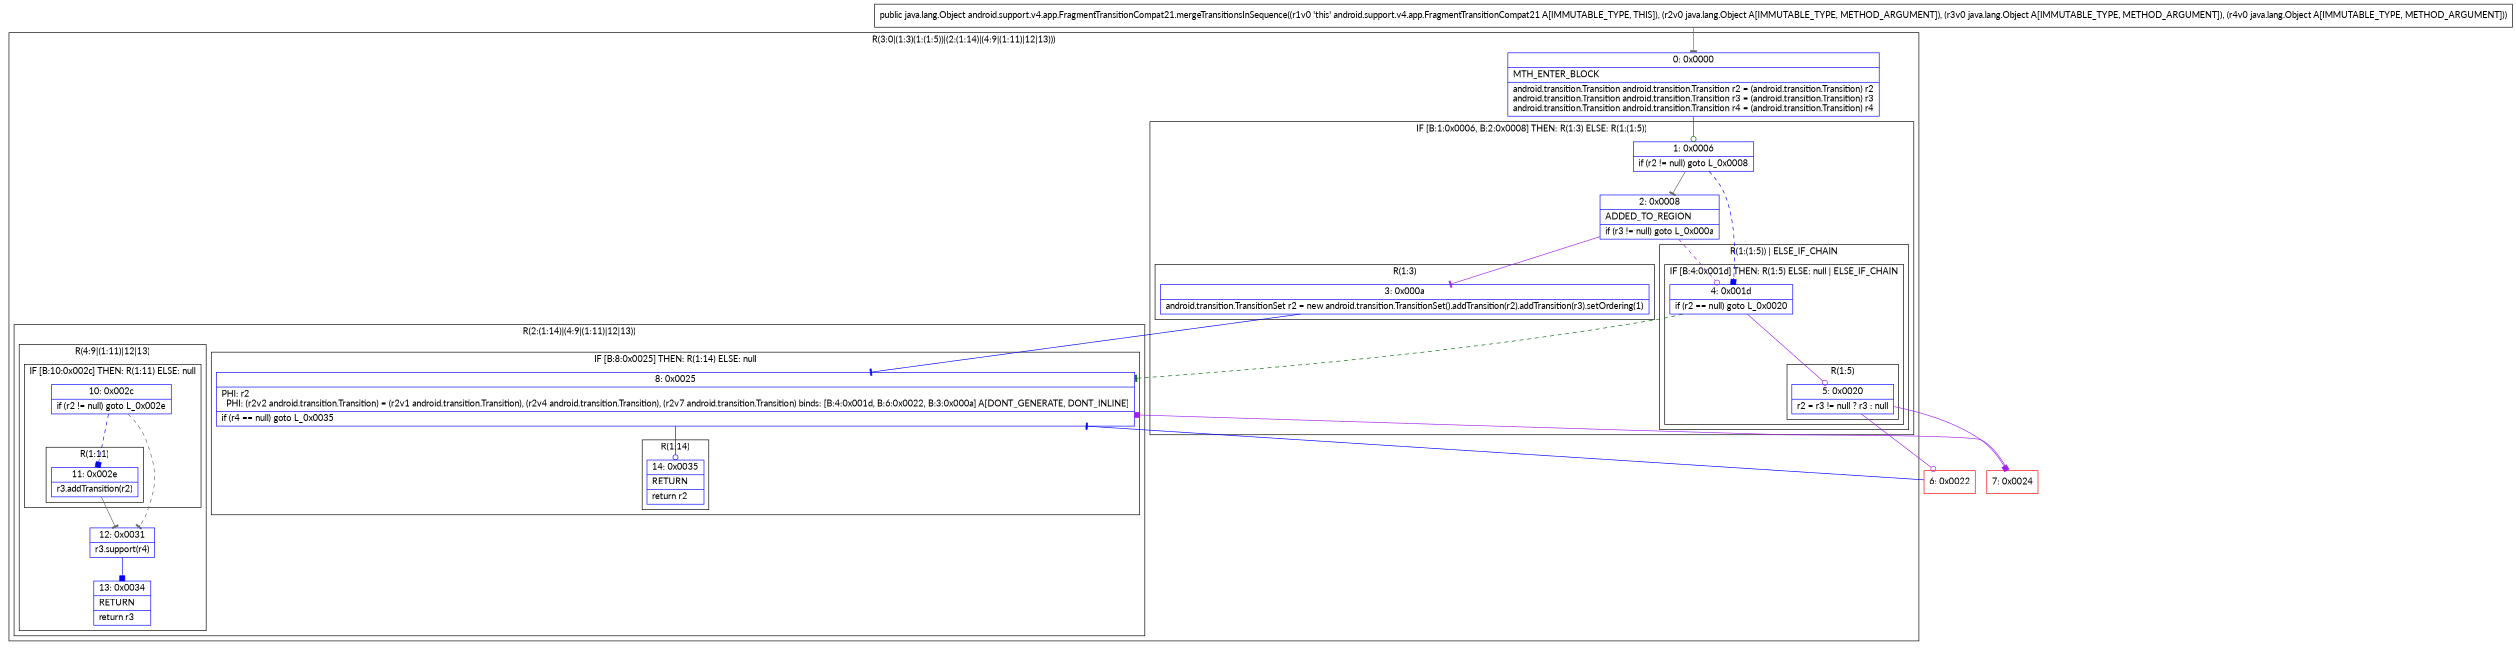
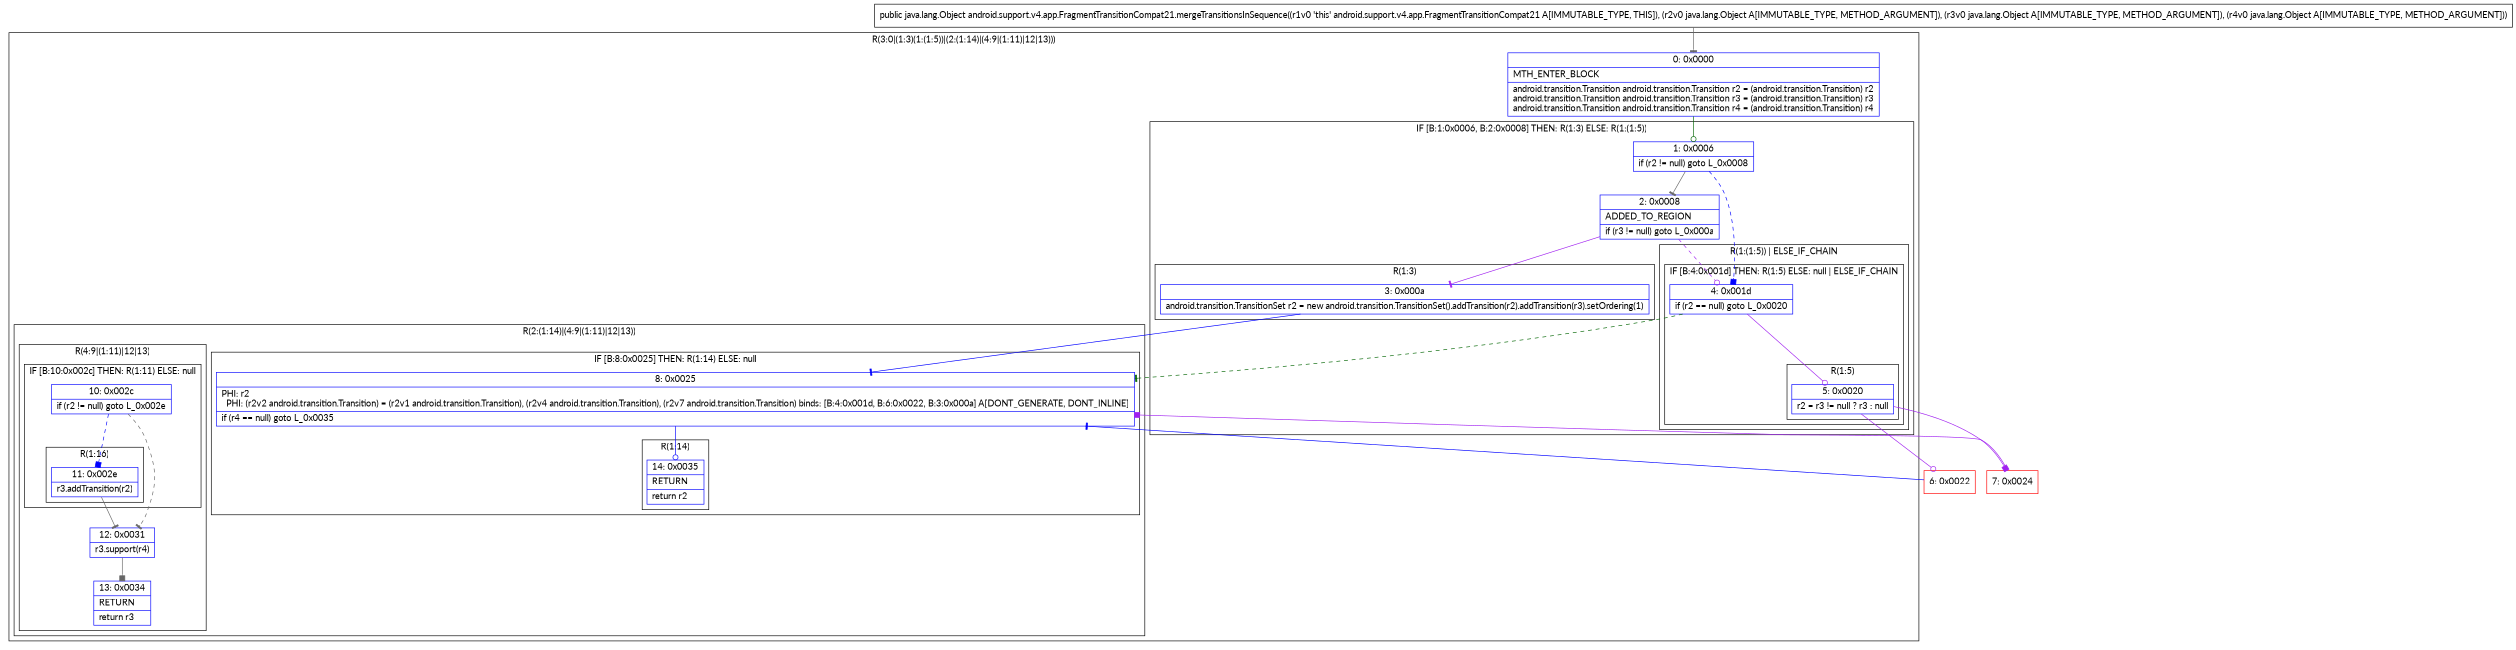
(95, 455) -> (95, 455)
(122, 566) -> (122, 566)
